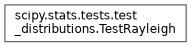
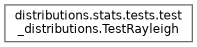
(96, 23) -> (99, 23)
